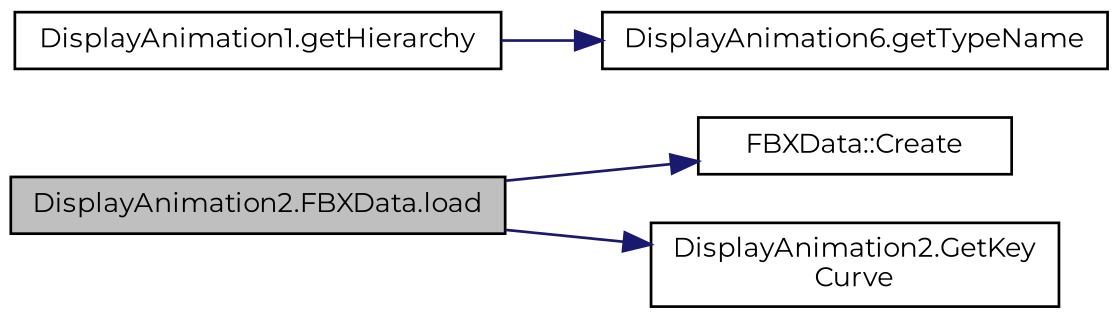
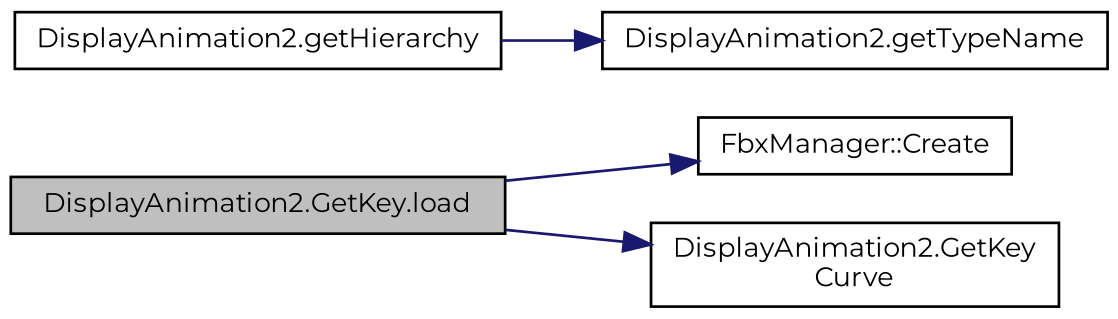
(258, 41) -> (258, 41)
(855, 41) -> (855, 41)
(855, 146) -> (855, 146)
(258, 205) -> (258, 205)
